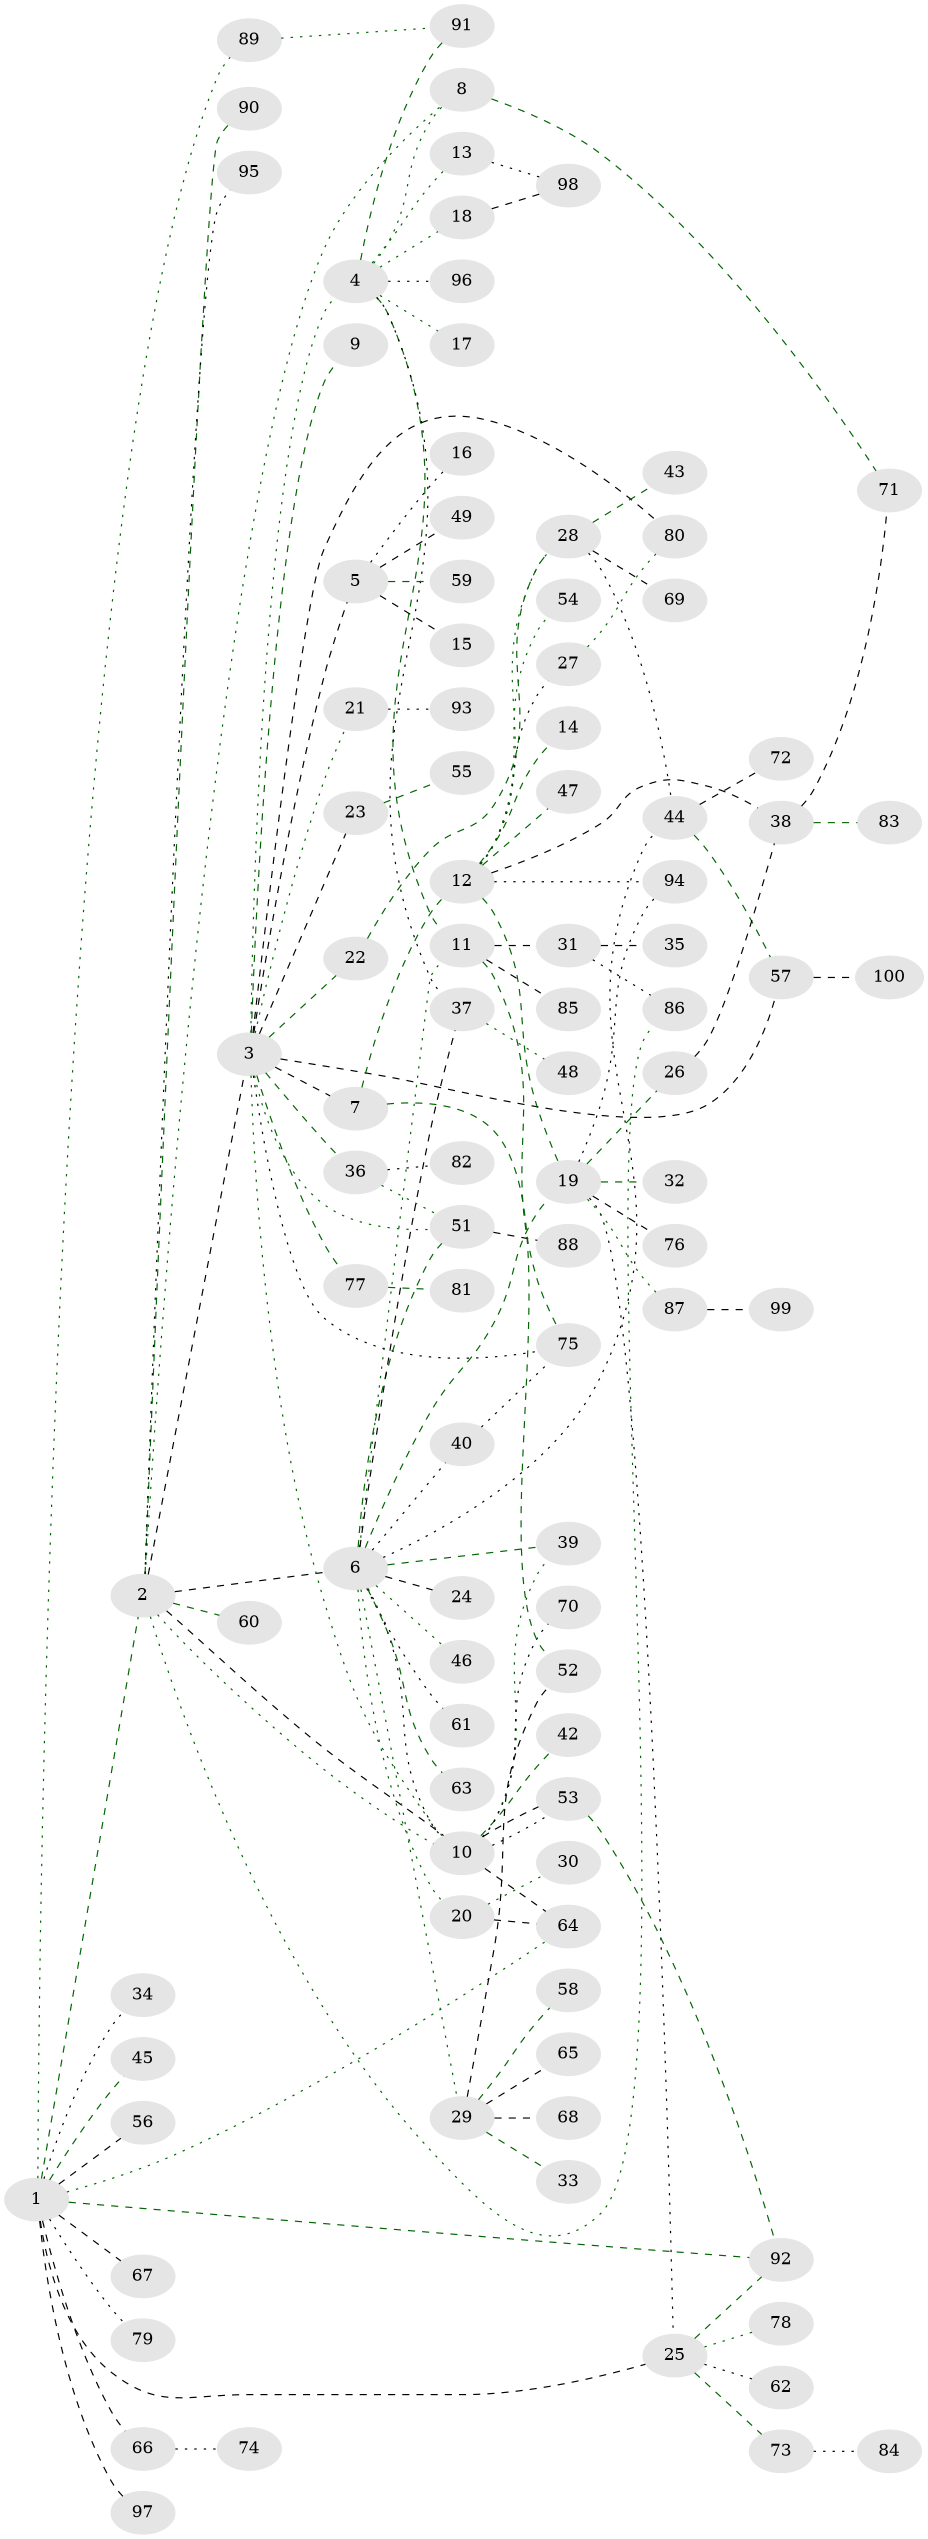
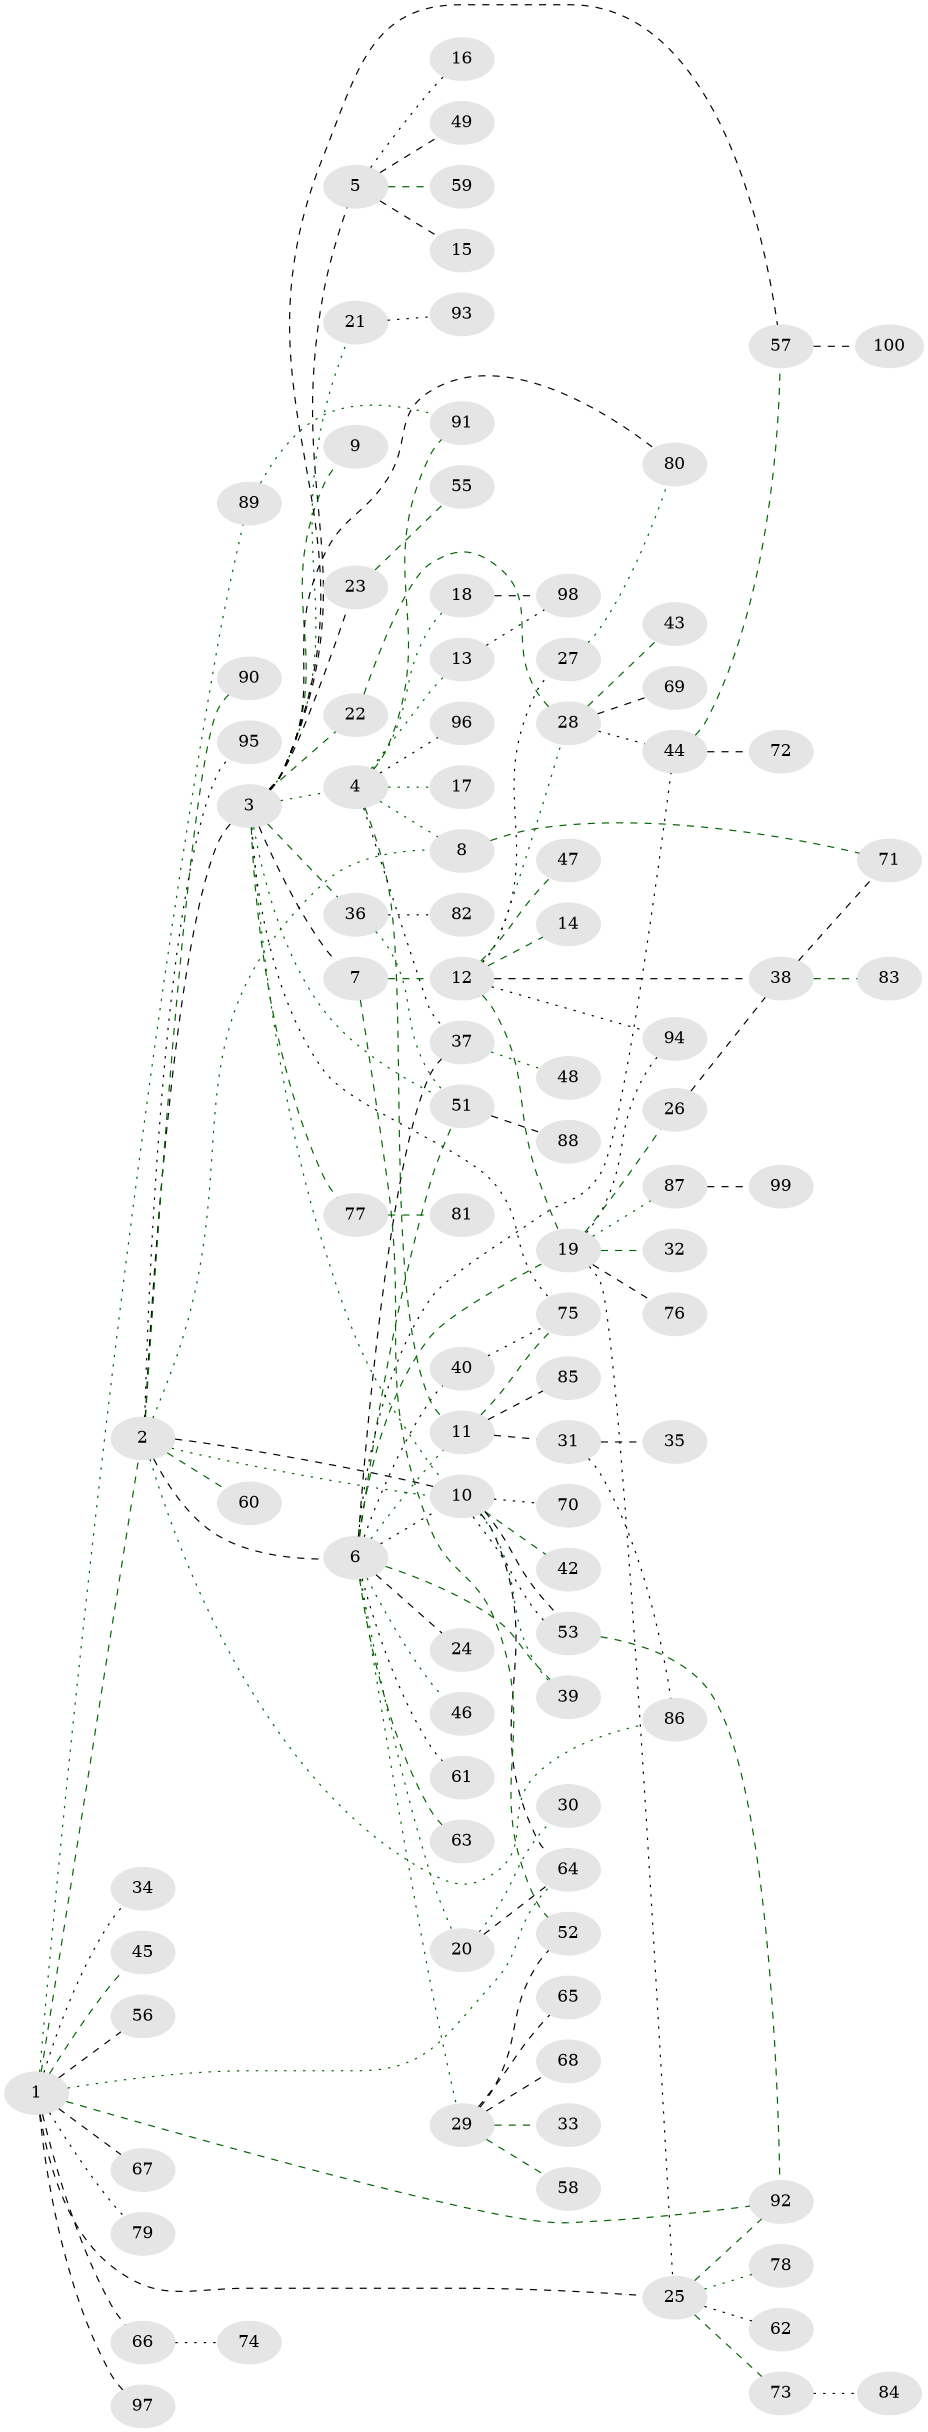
(569, 600) -> none
